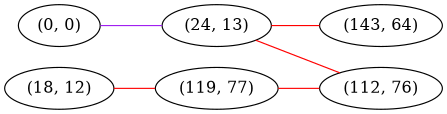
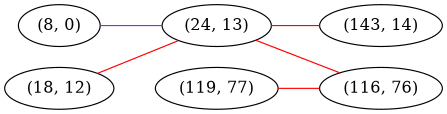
(59, 26) -> (59, 26)
(381, 26) -> (381, 26)
(135, 88) -> (138, 57)
(381, 88) -> (381, 88)
